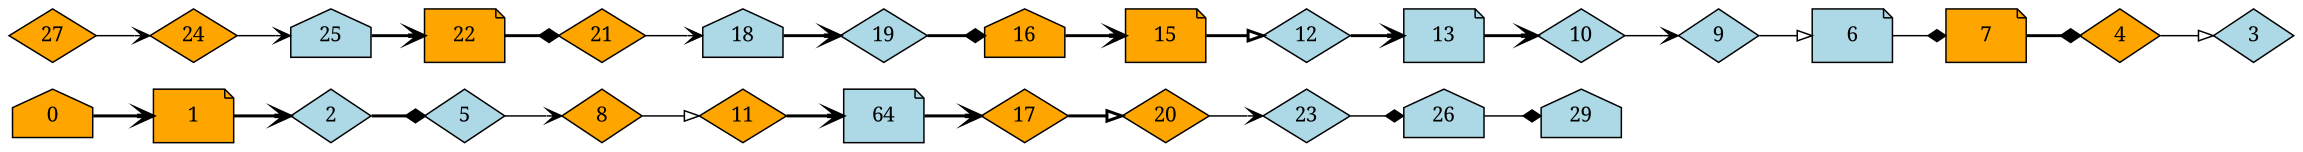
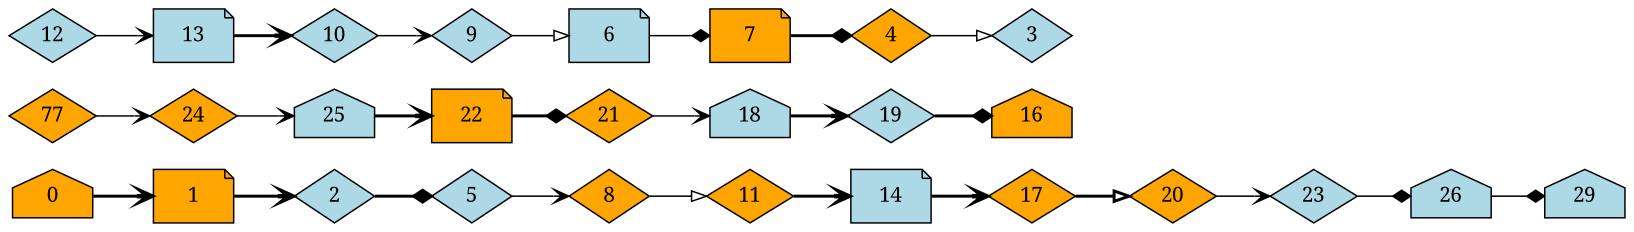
(53, 36) -> (53, 116)
(1166, 36) -> none
(1370, 36) -> (117, 36)
(884, 116) -> (891, 196)
